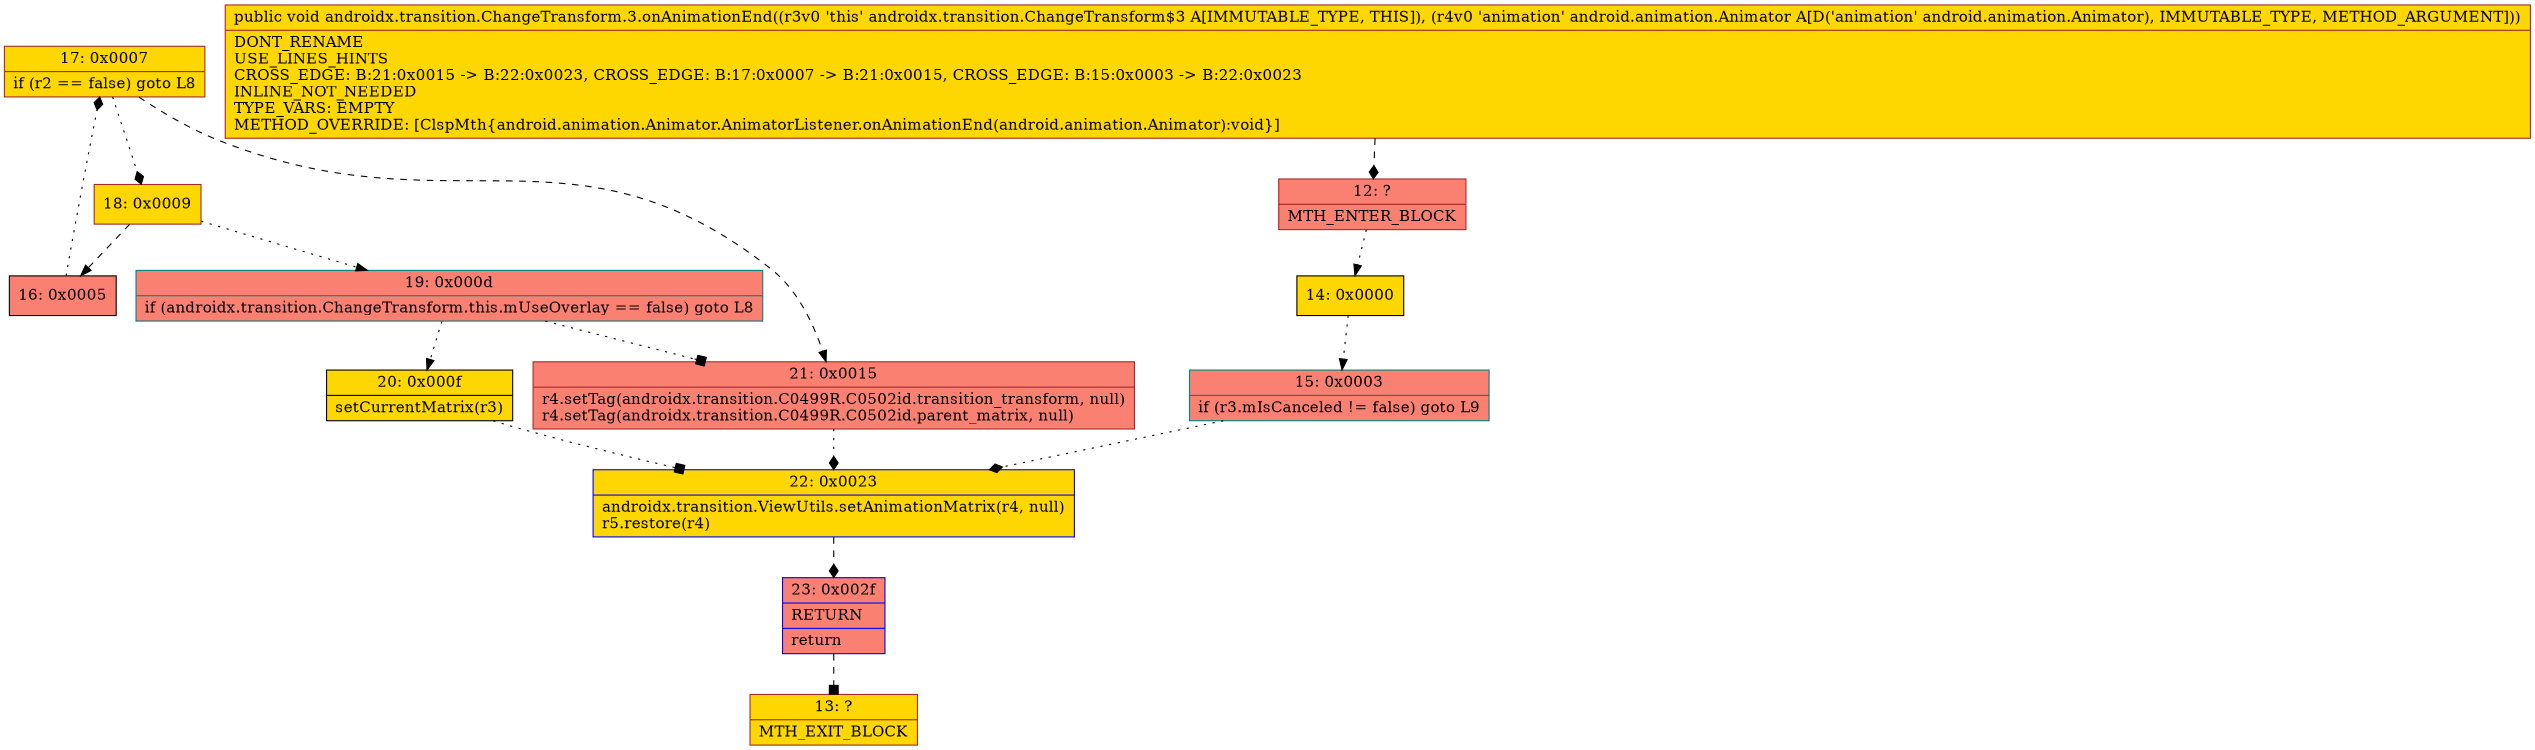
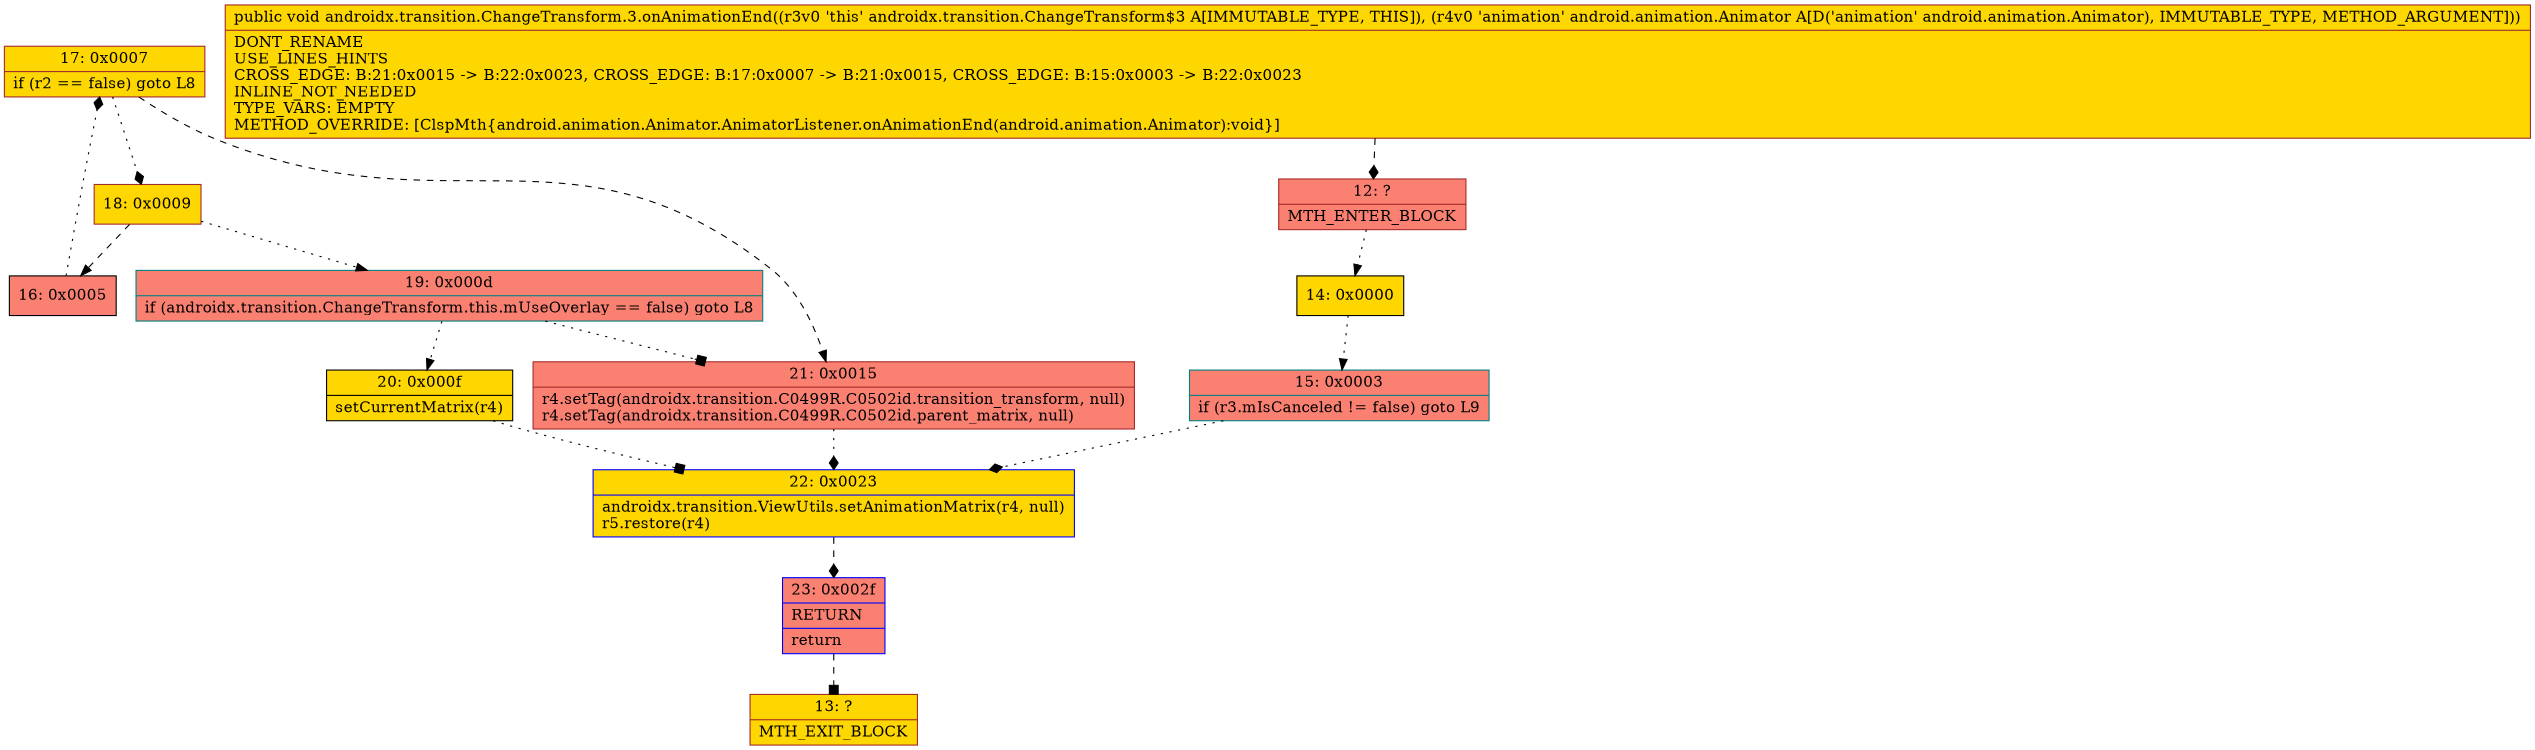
(420, 408) -> (420, 408)
